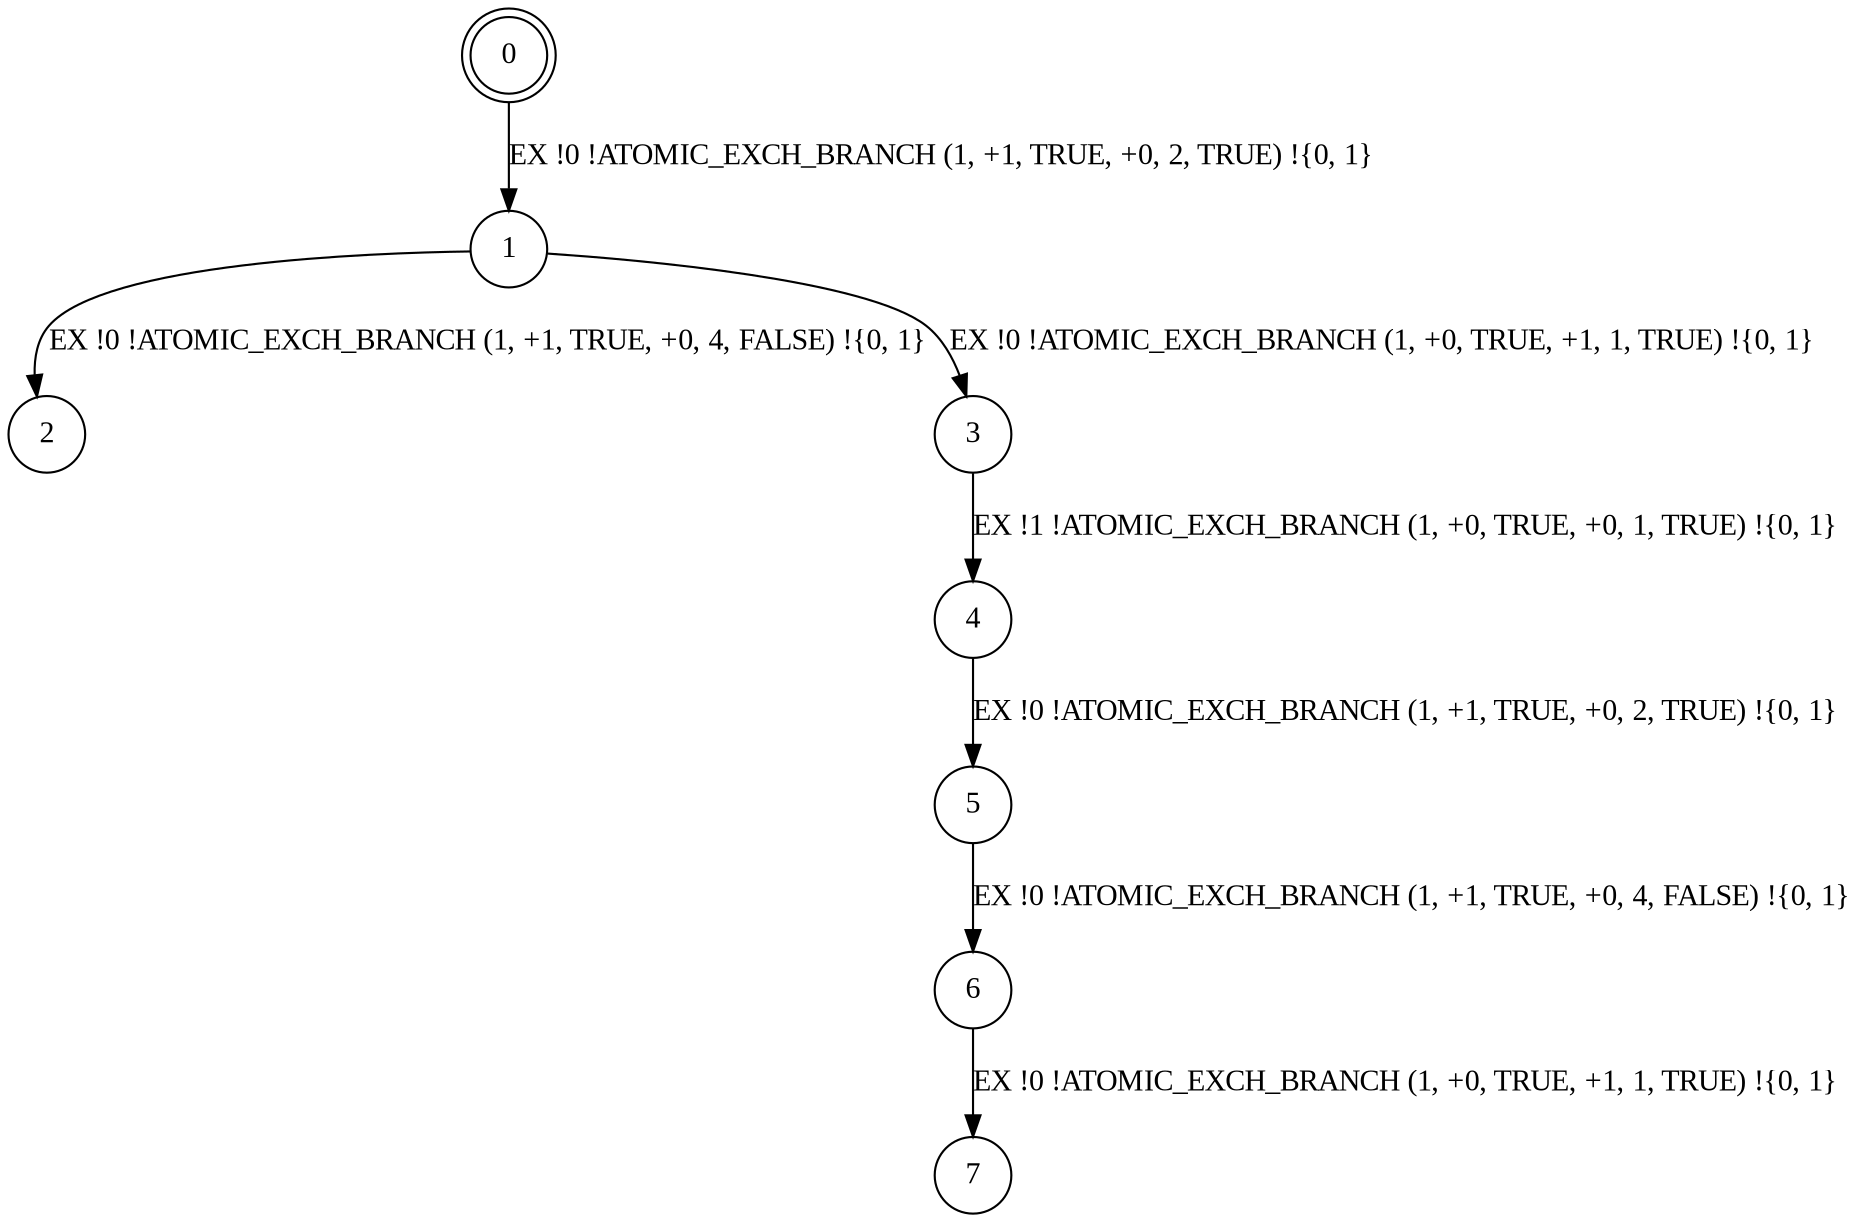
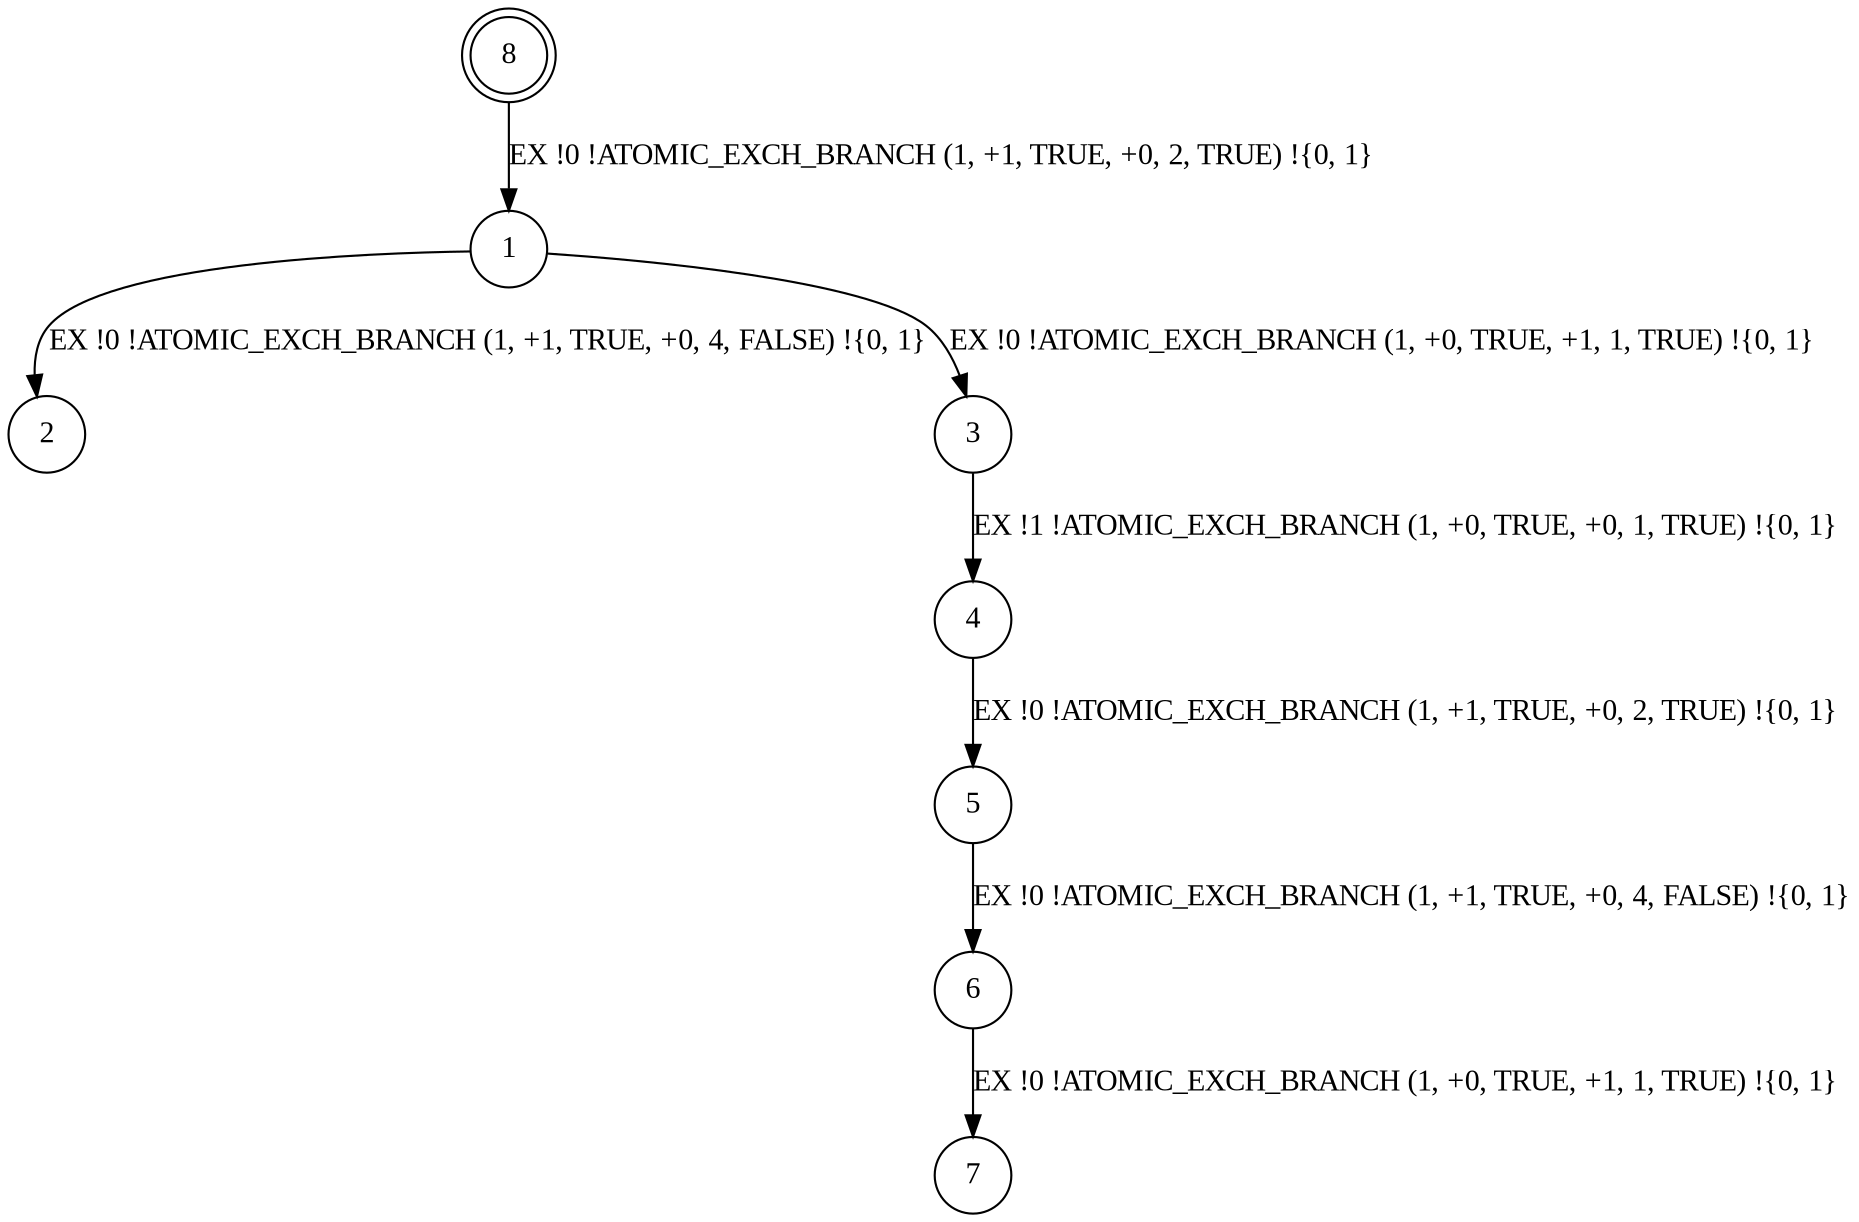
(509, 55) -> (509, 55)
